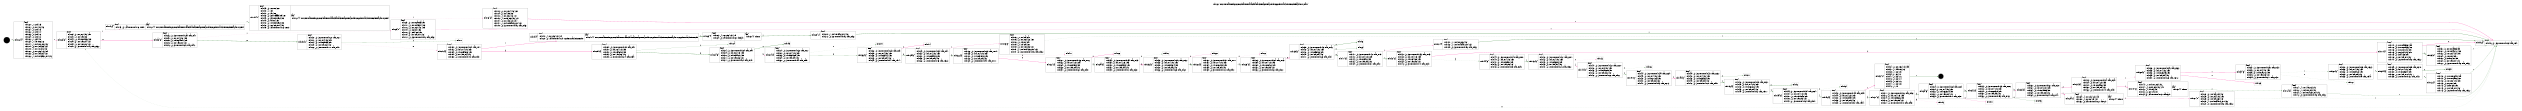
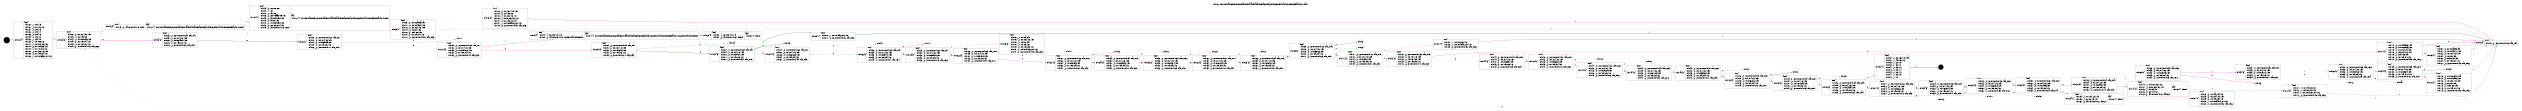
(786, 36) -> (780, 35)
(1976, 40) -> (1976, 40)
none -> (2400, 83)
